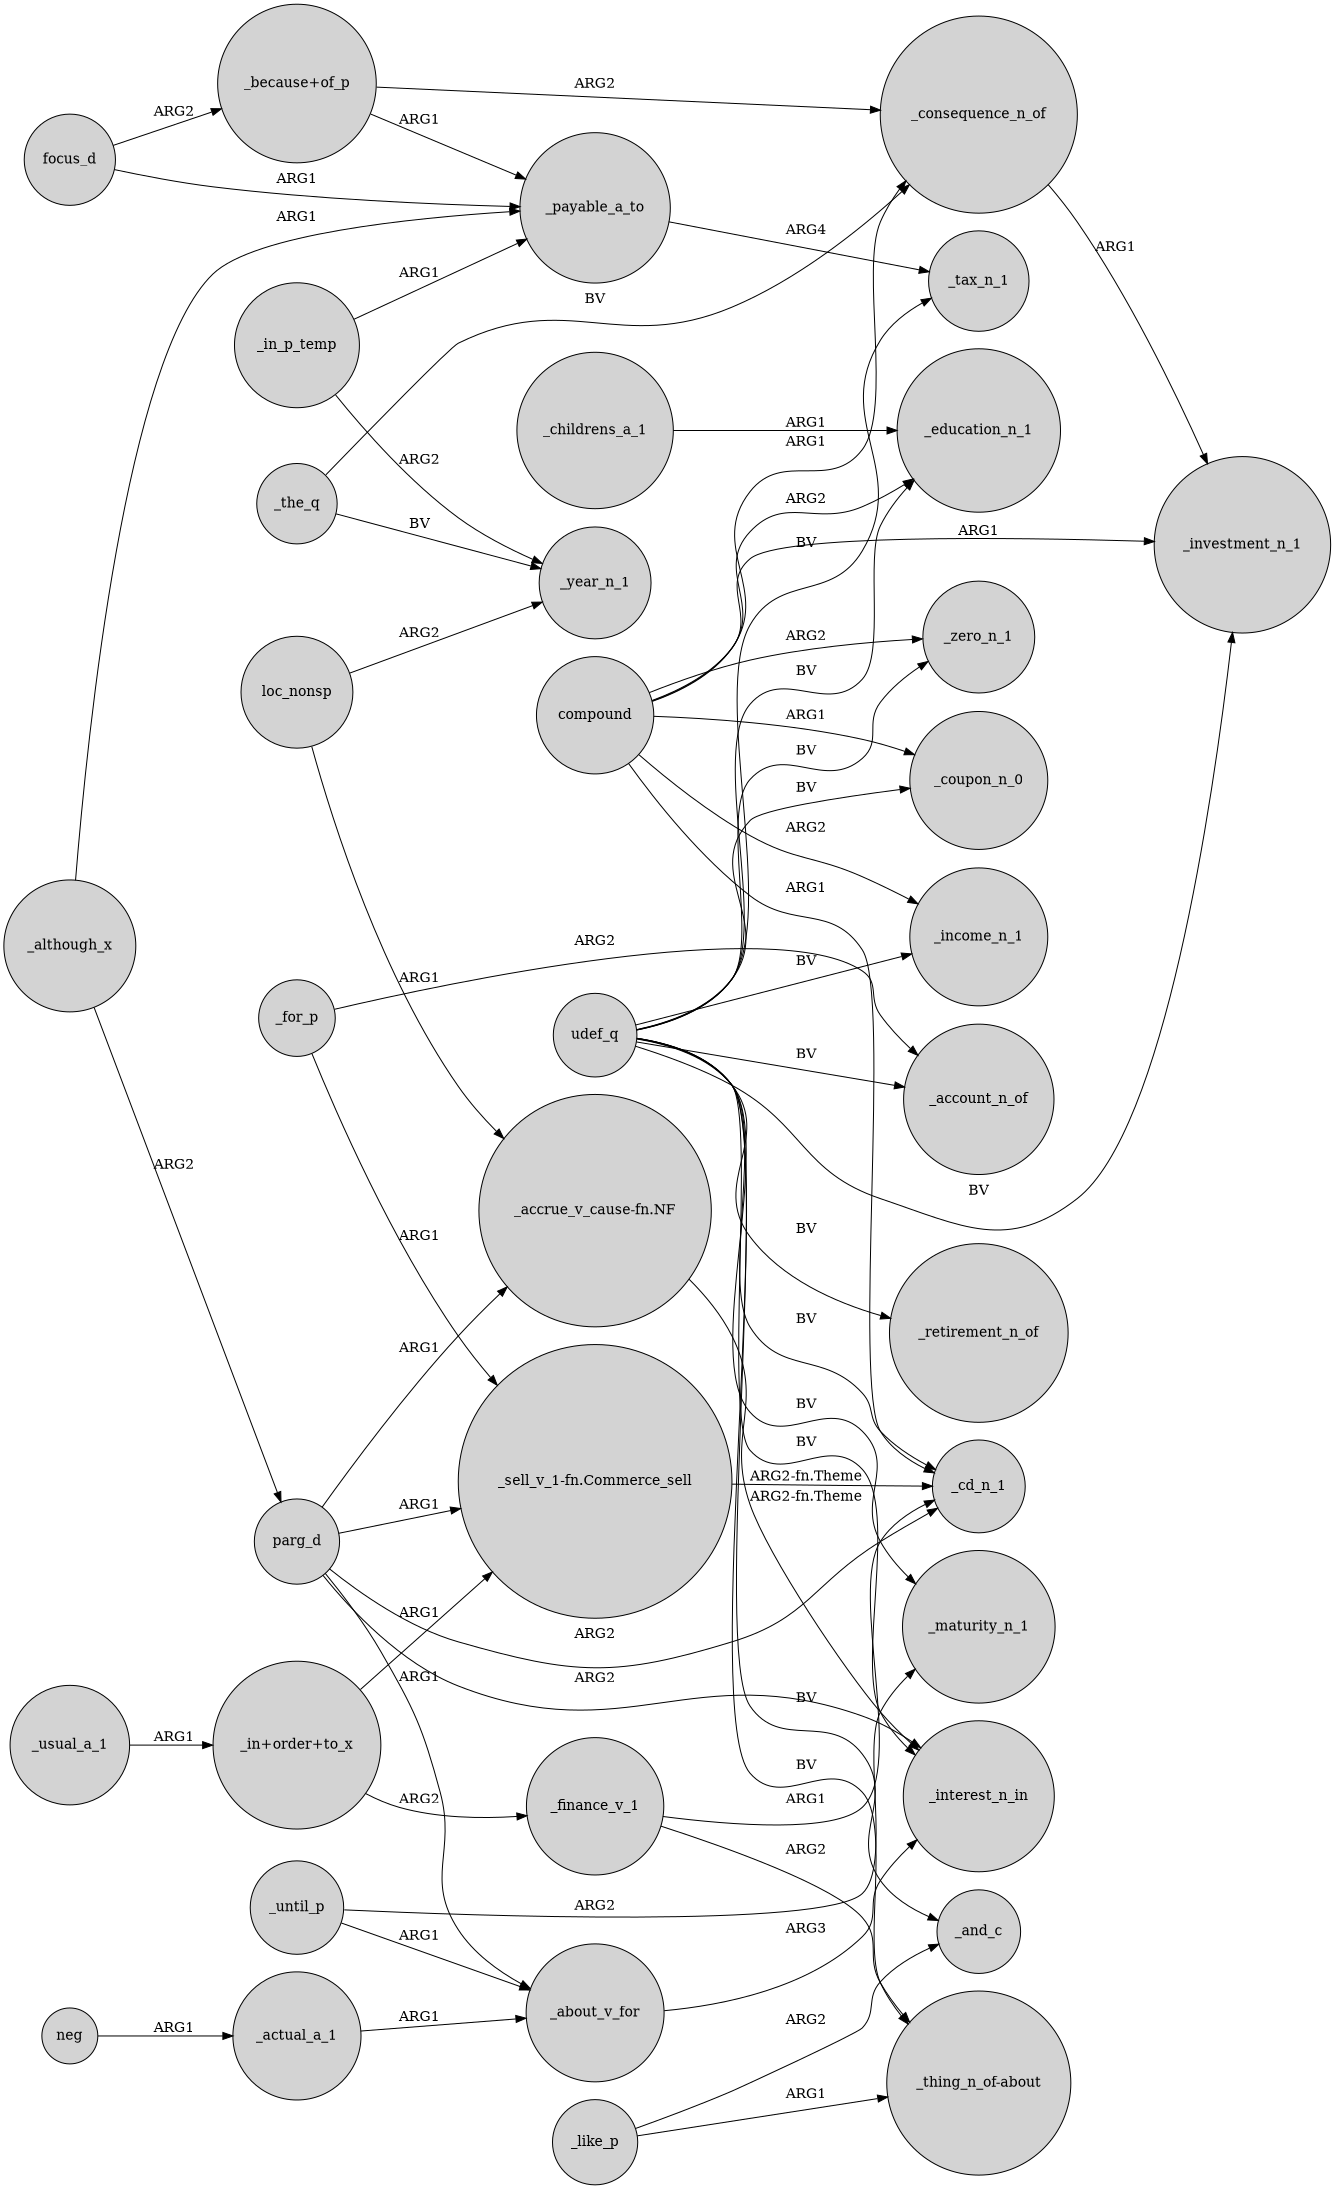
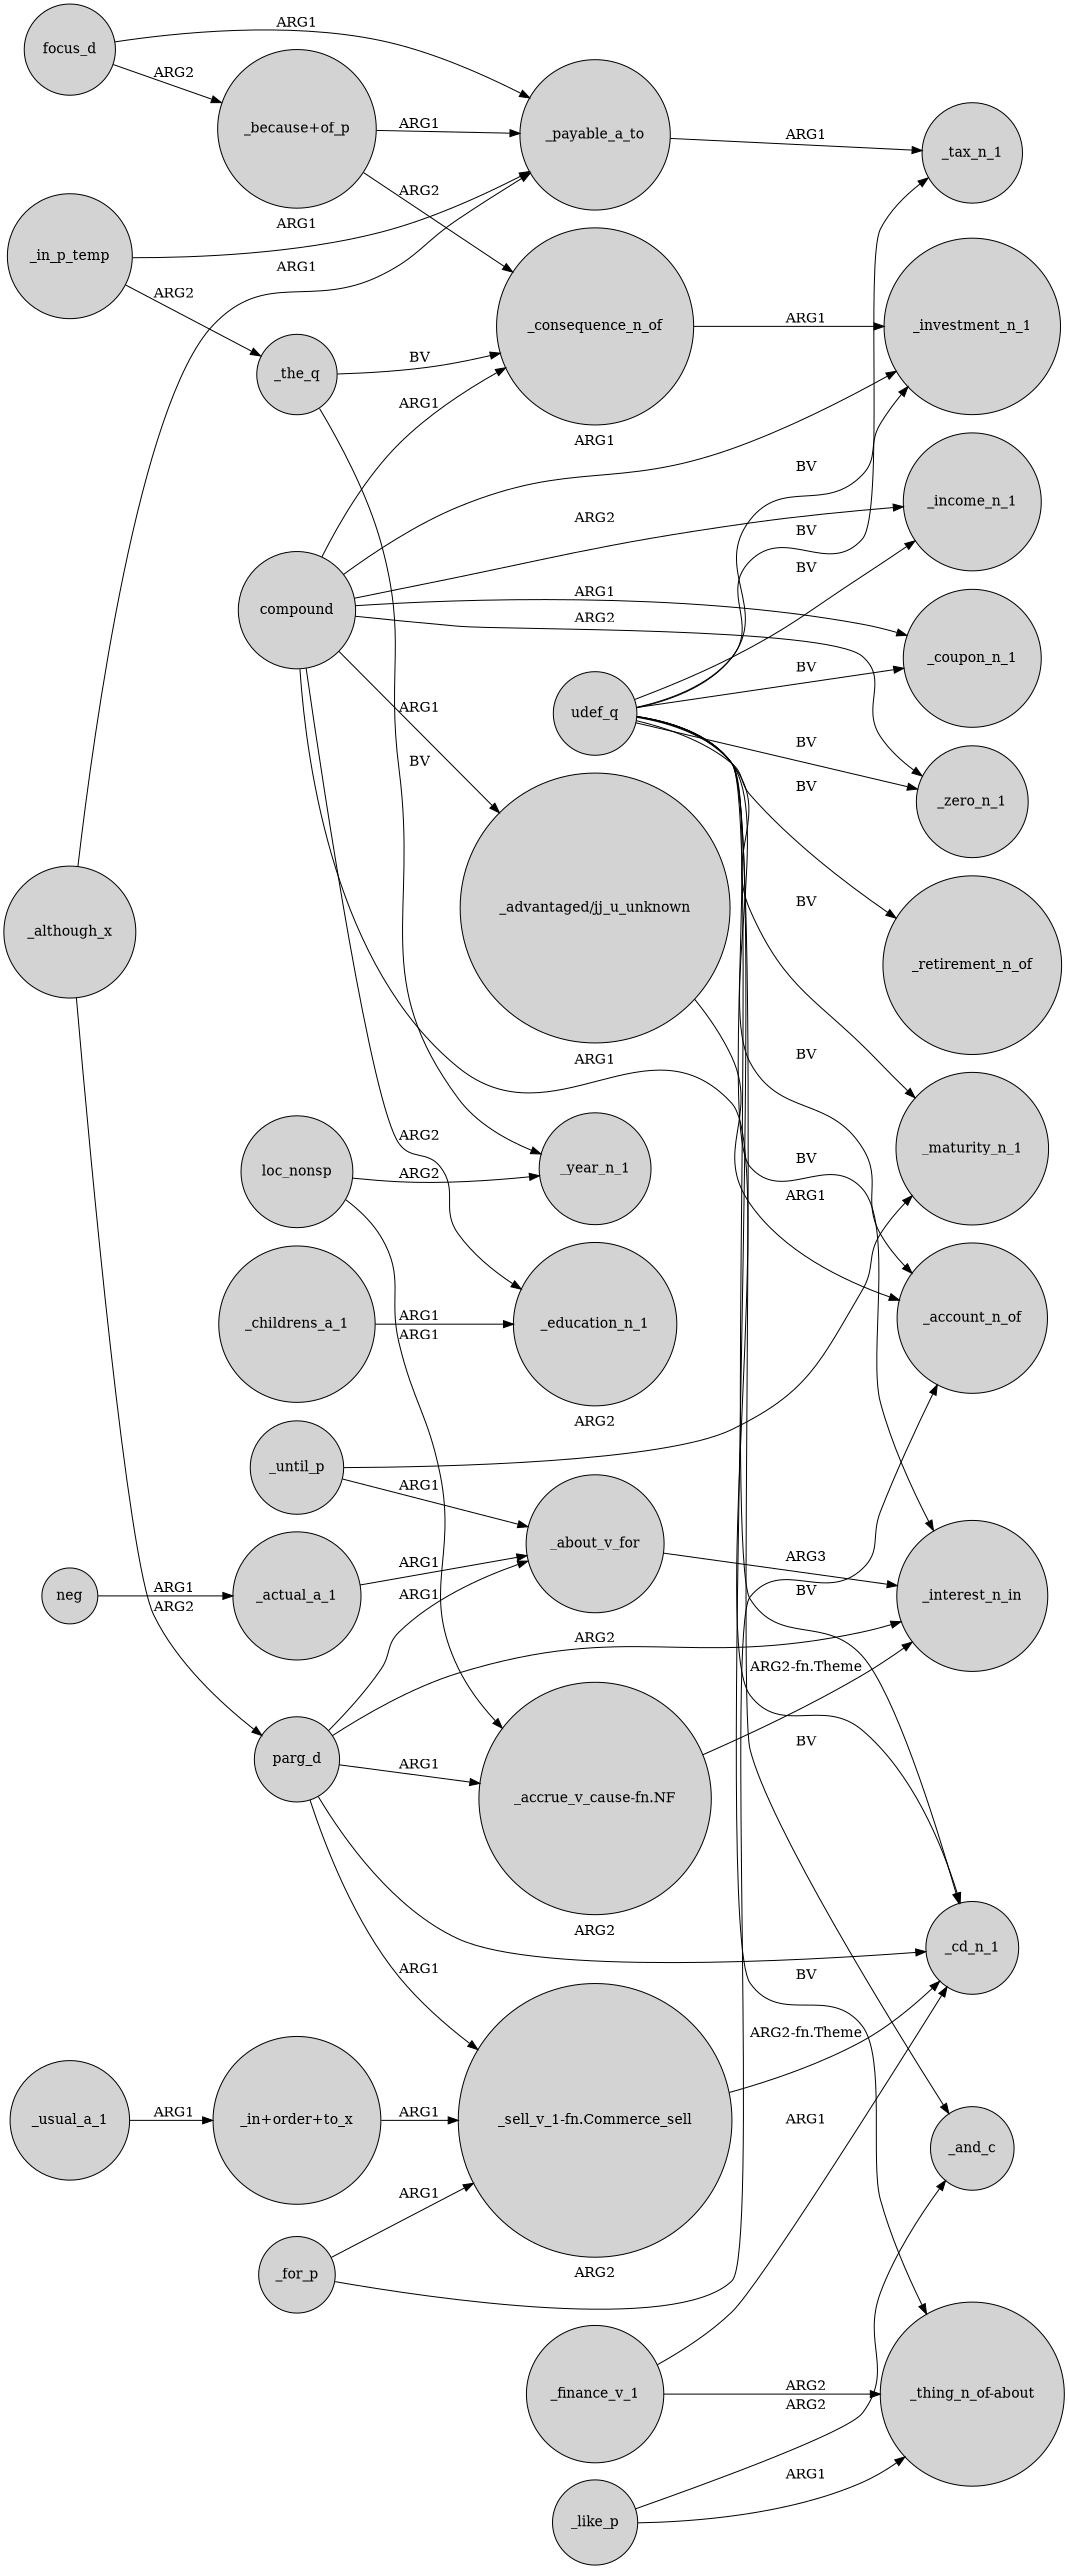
(806, 230) -> (806, 135)
(424, 490) -> (188, 318)
(752, 702) -> none
(979, 780) -> (972, 658)
none -> (595, 908)
(436, 1814) -> none
